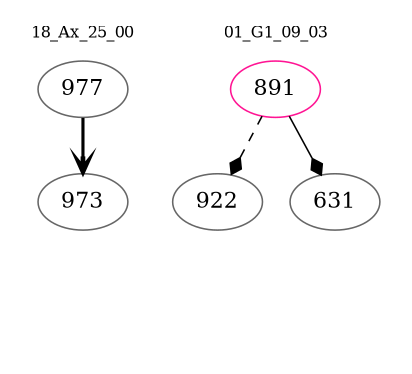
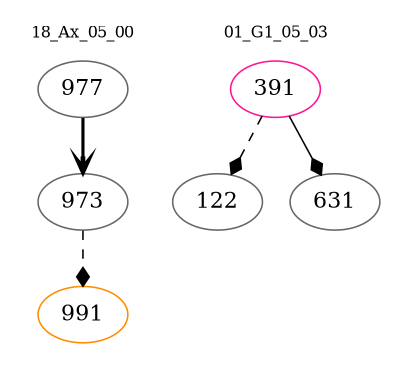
(83, 34) -> (83, 34)
(276, 34) -> (276, 34)
(275, 89) -> (275, 89)
(218, 202) -> (218, 202)
none -> (83, 315)
